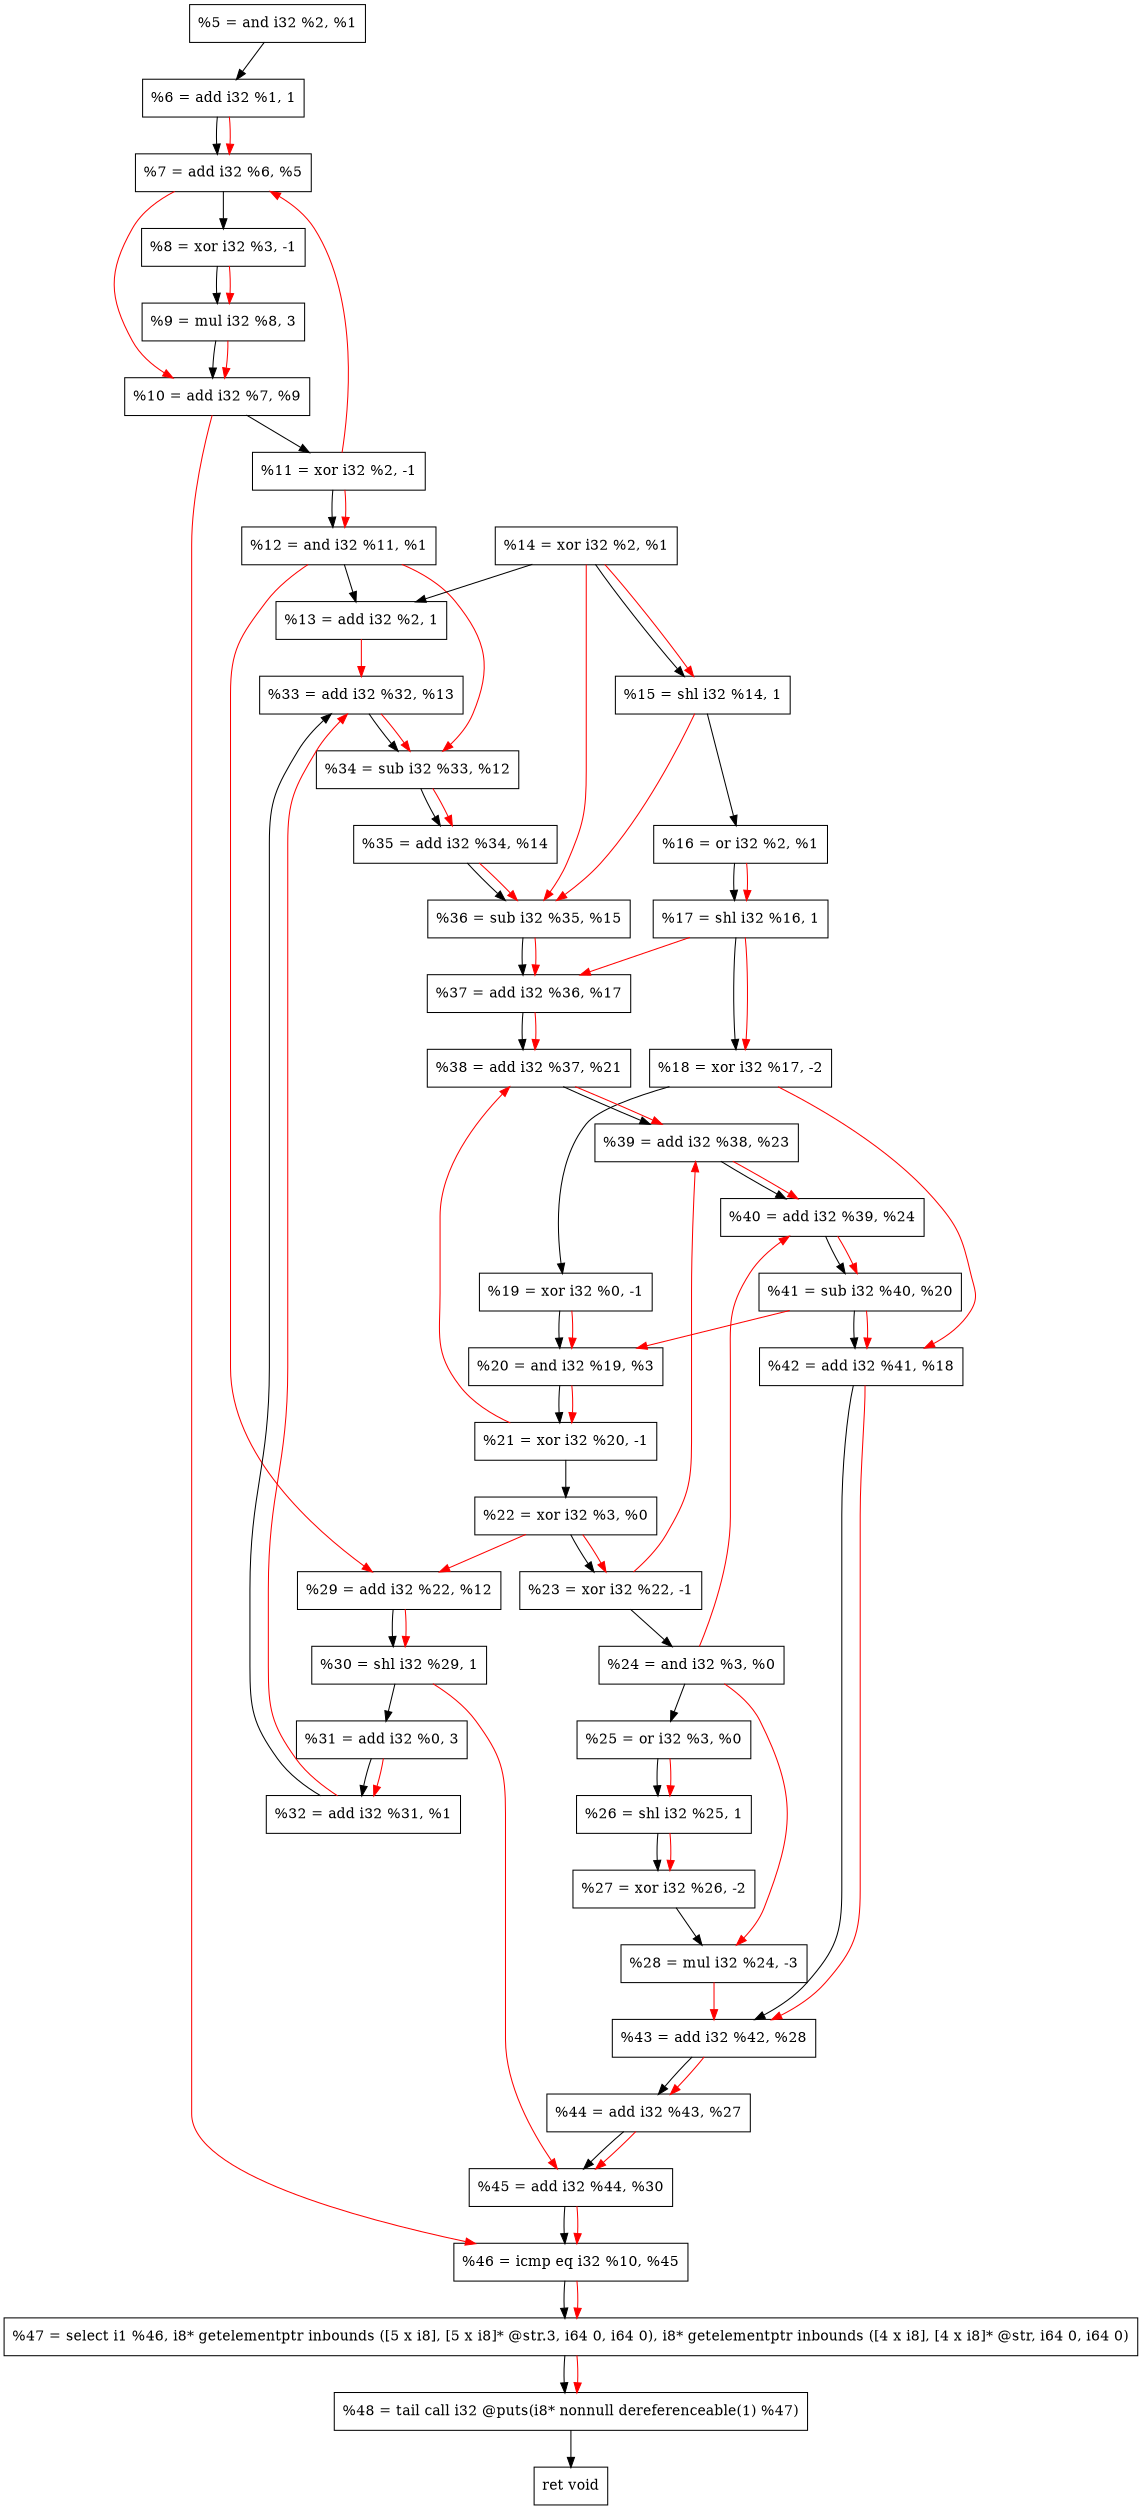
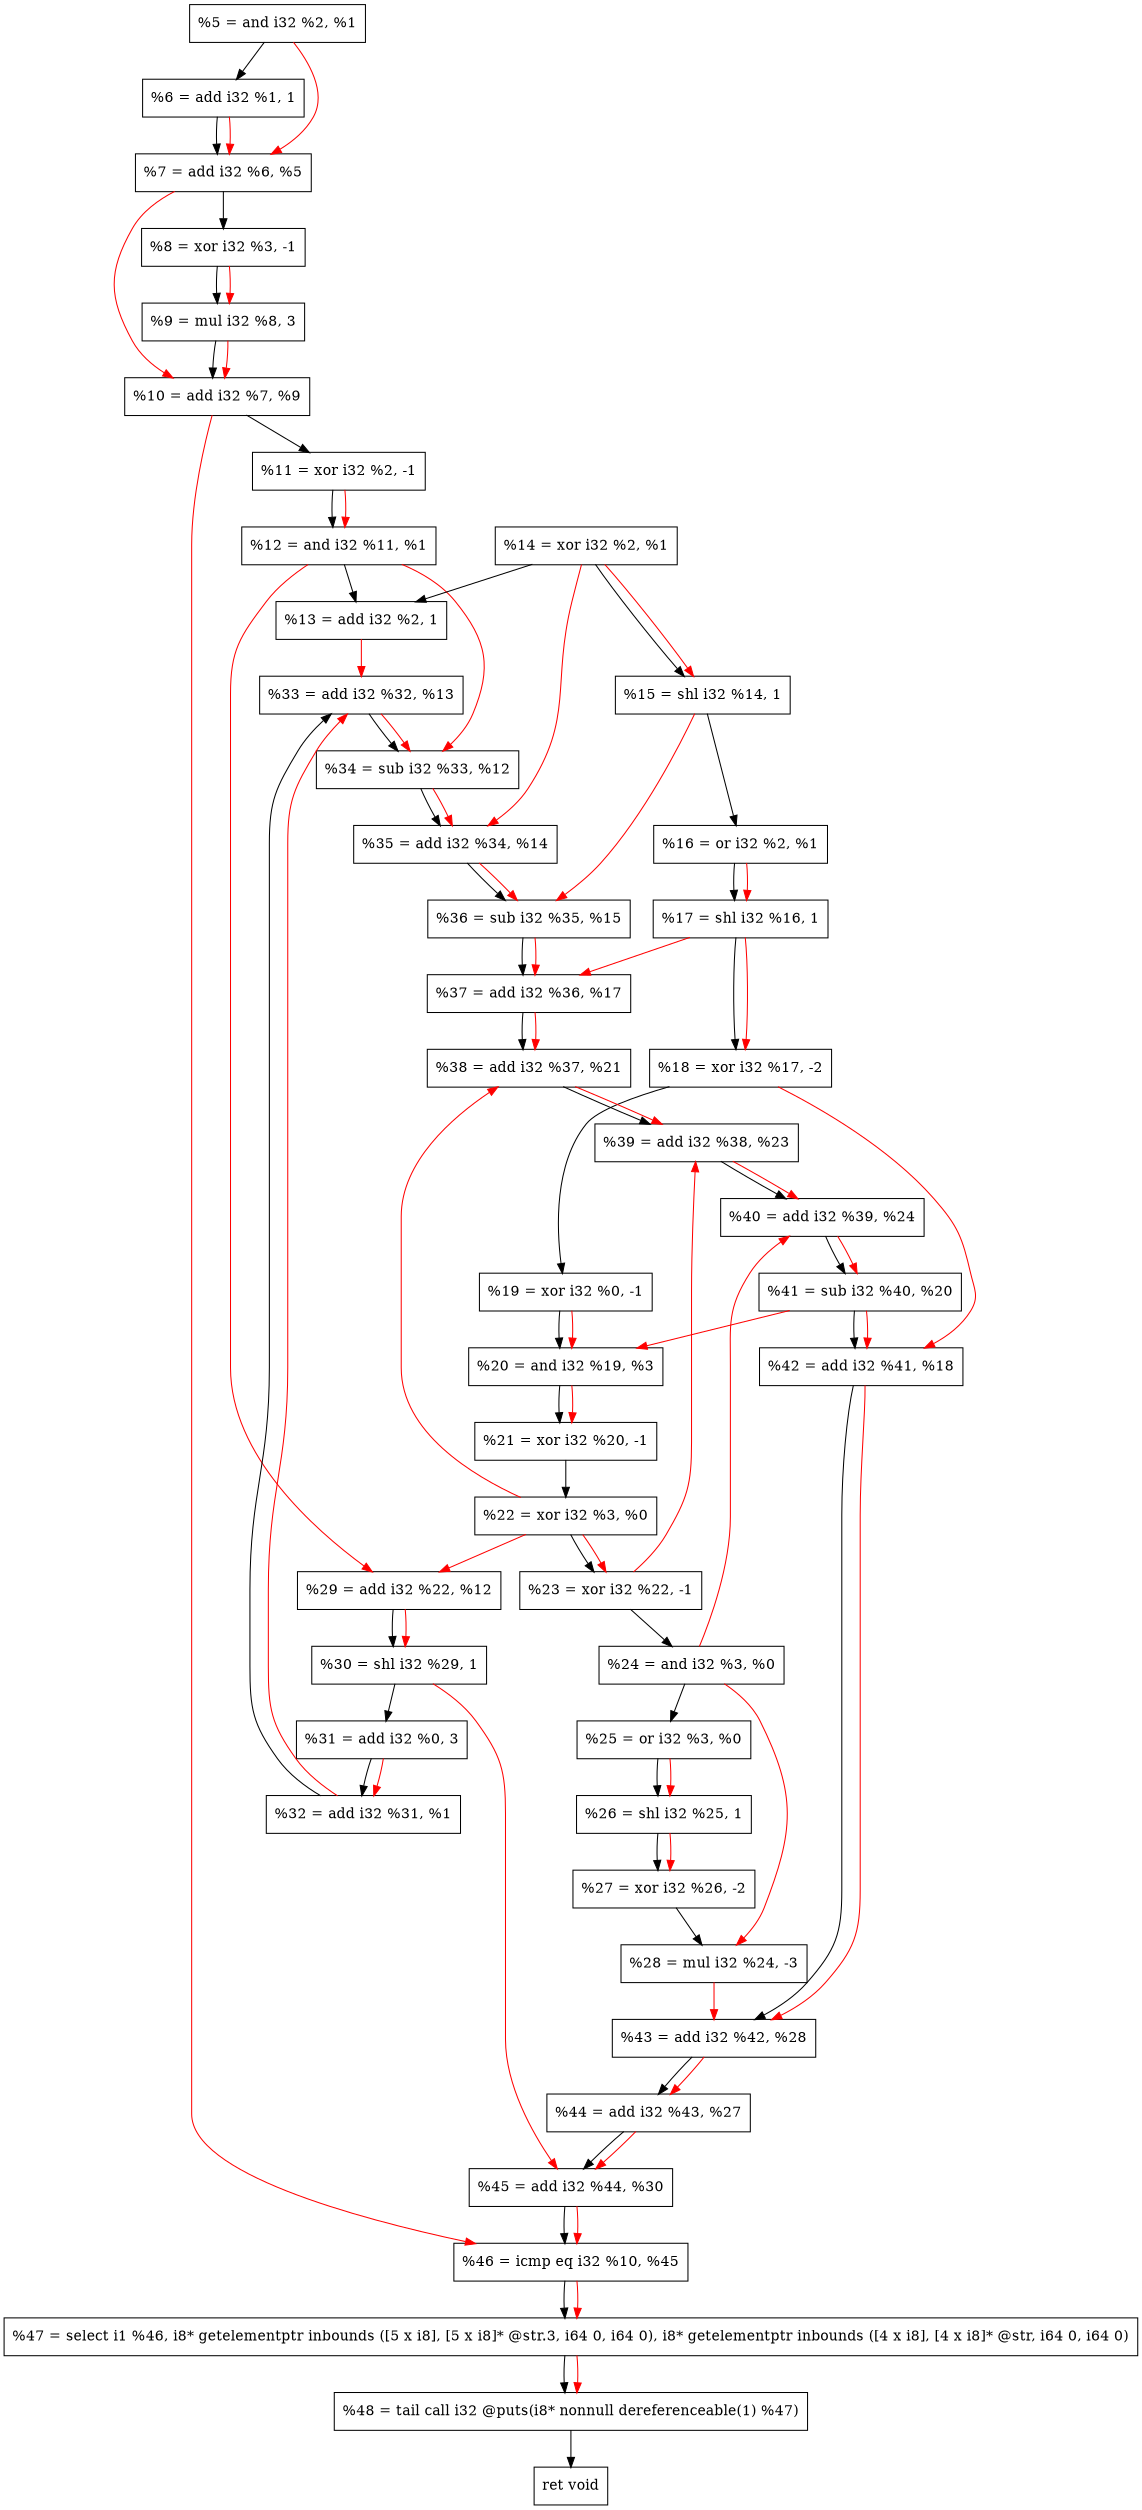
(344, 314) -> (318, 100)
(586, 732) -> (559, 701)
(440, 1265) -> (401, 1306)
